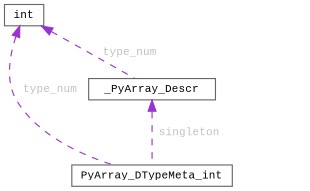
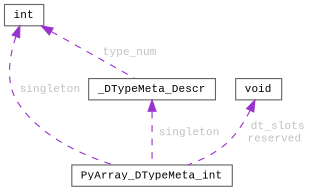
(47, 89) -> (47, 89)
(152, 89) -> (152, 89)
none -> (259, 89)
